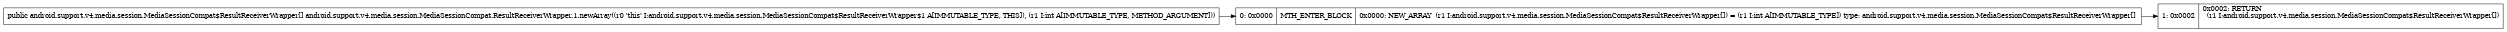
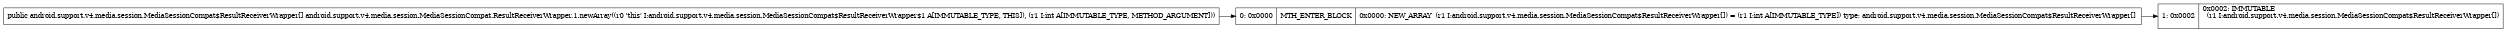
(2234, 9) -> (2241, 9)
